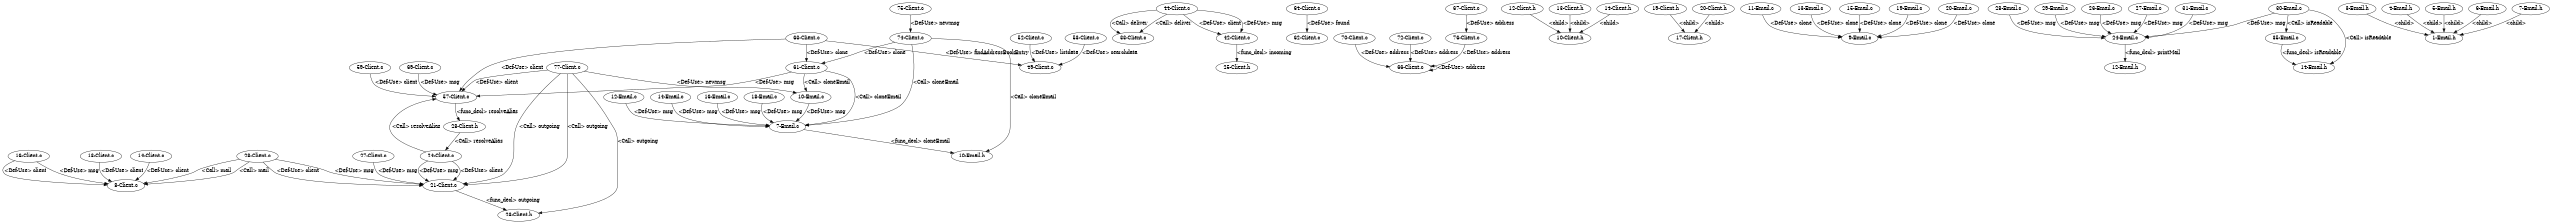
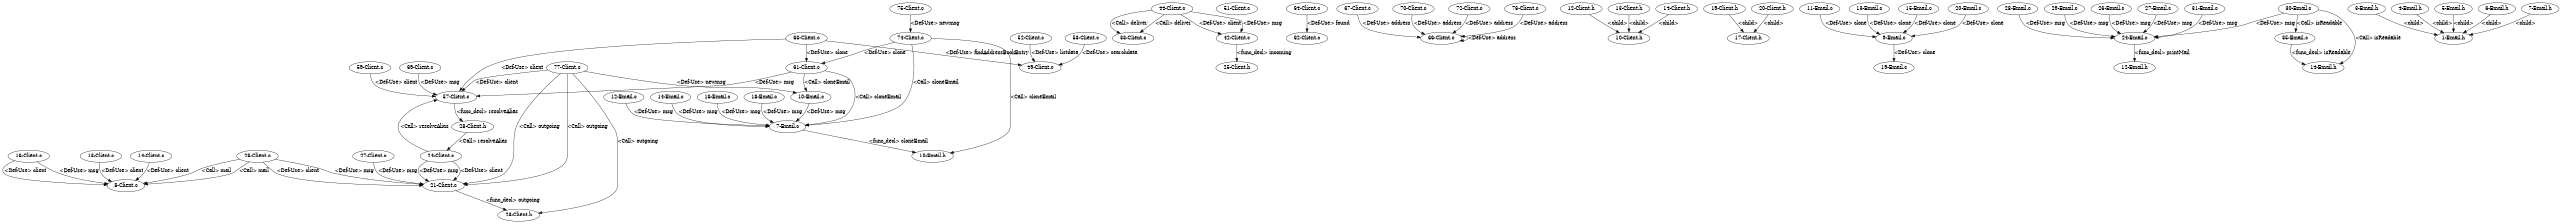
none -> (1237, 9)
(1466, 22) -> (1383, 33)
(1897, 29) -> (1894, 51)
